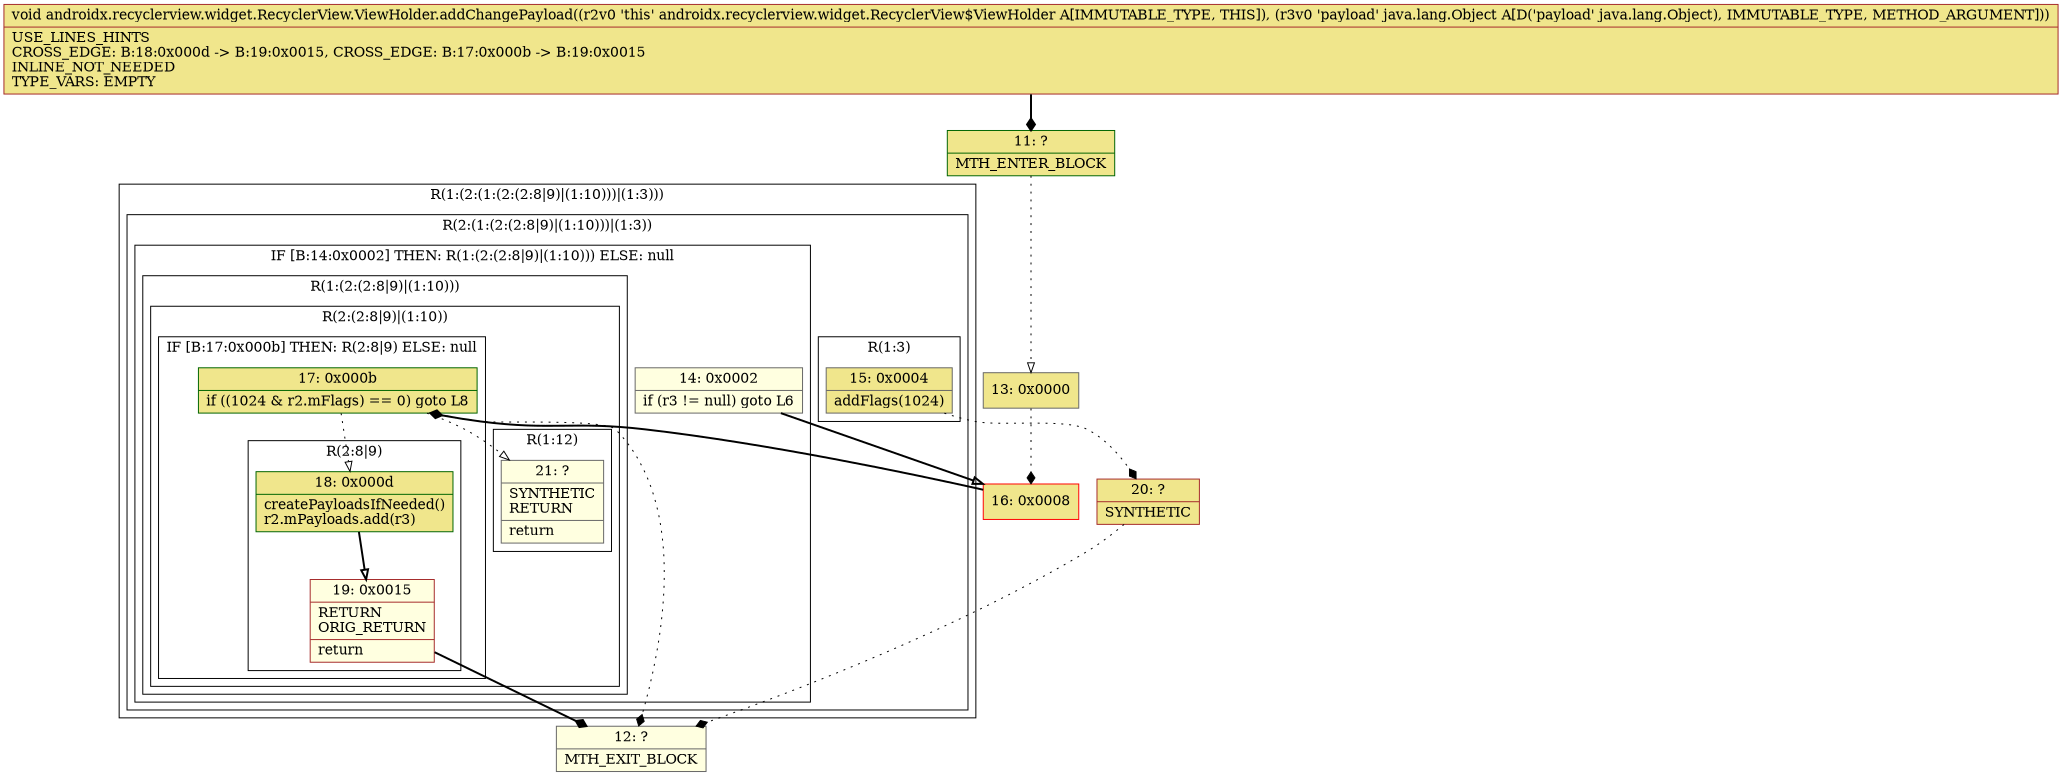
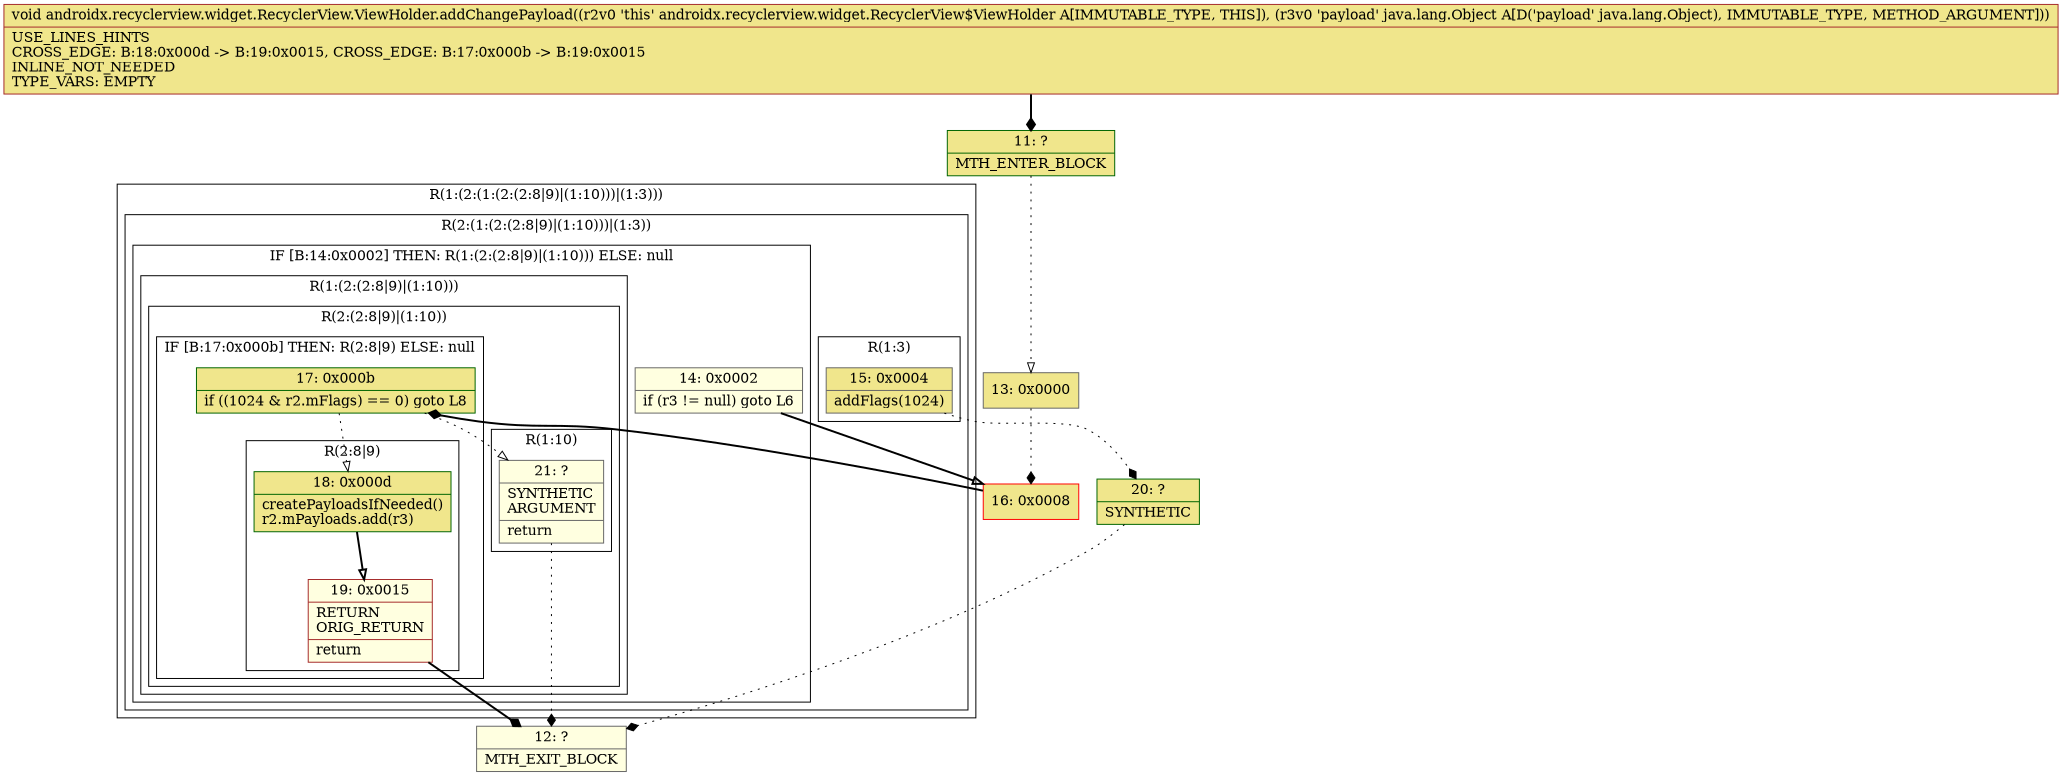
(552, 441) -> (551, 441)
(646, 477) -> (551, 629)
(1148, 502) -> (1148, 502)
(541, 509) -> (551, 509)
